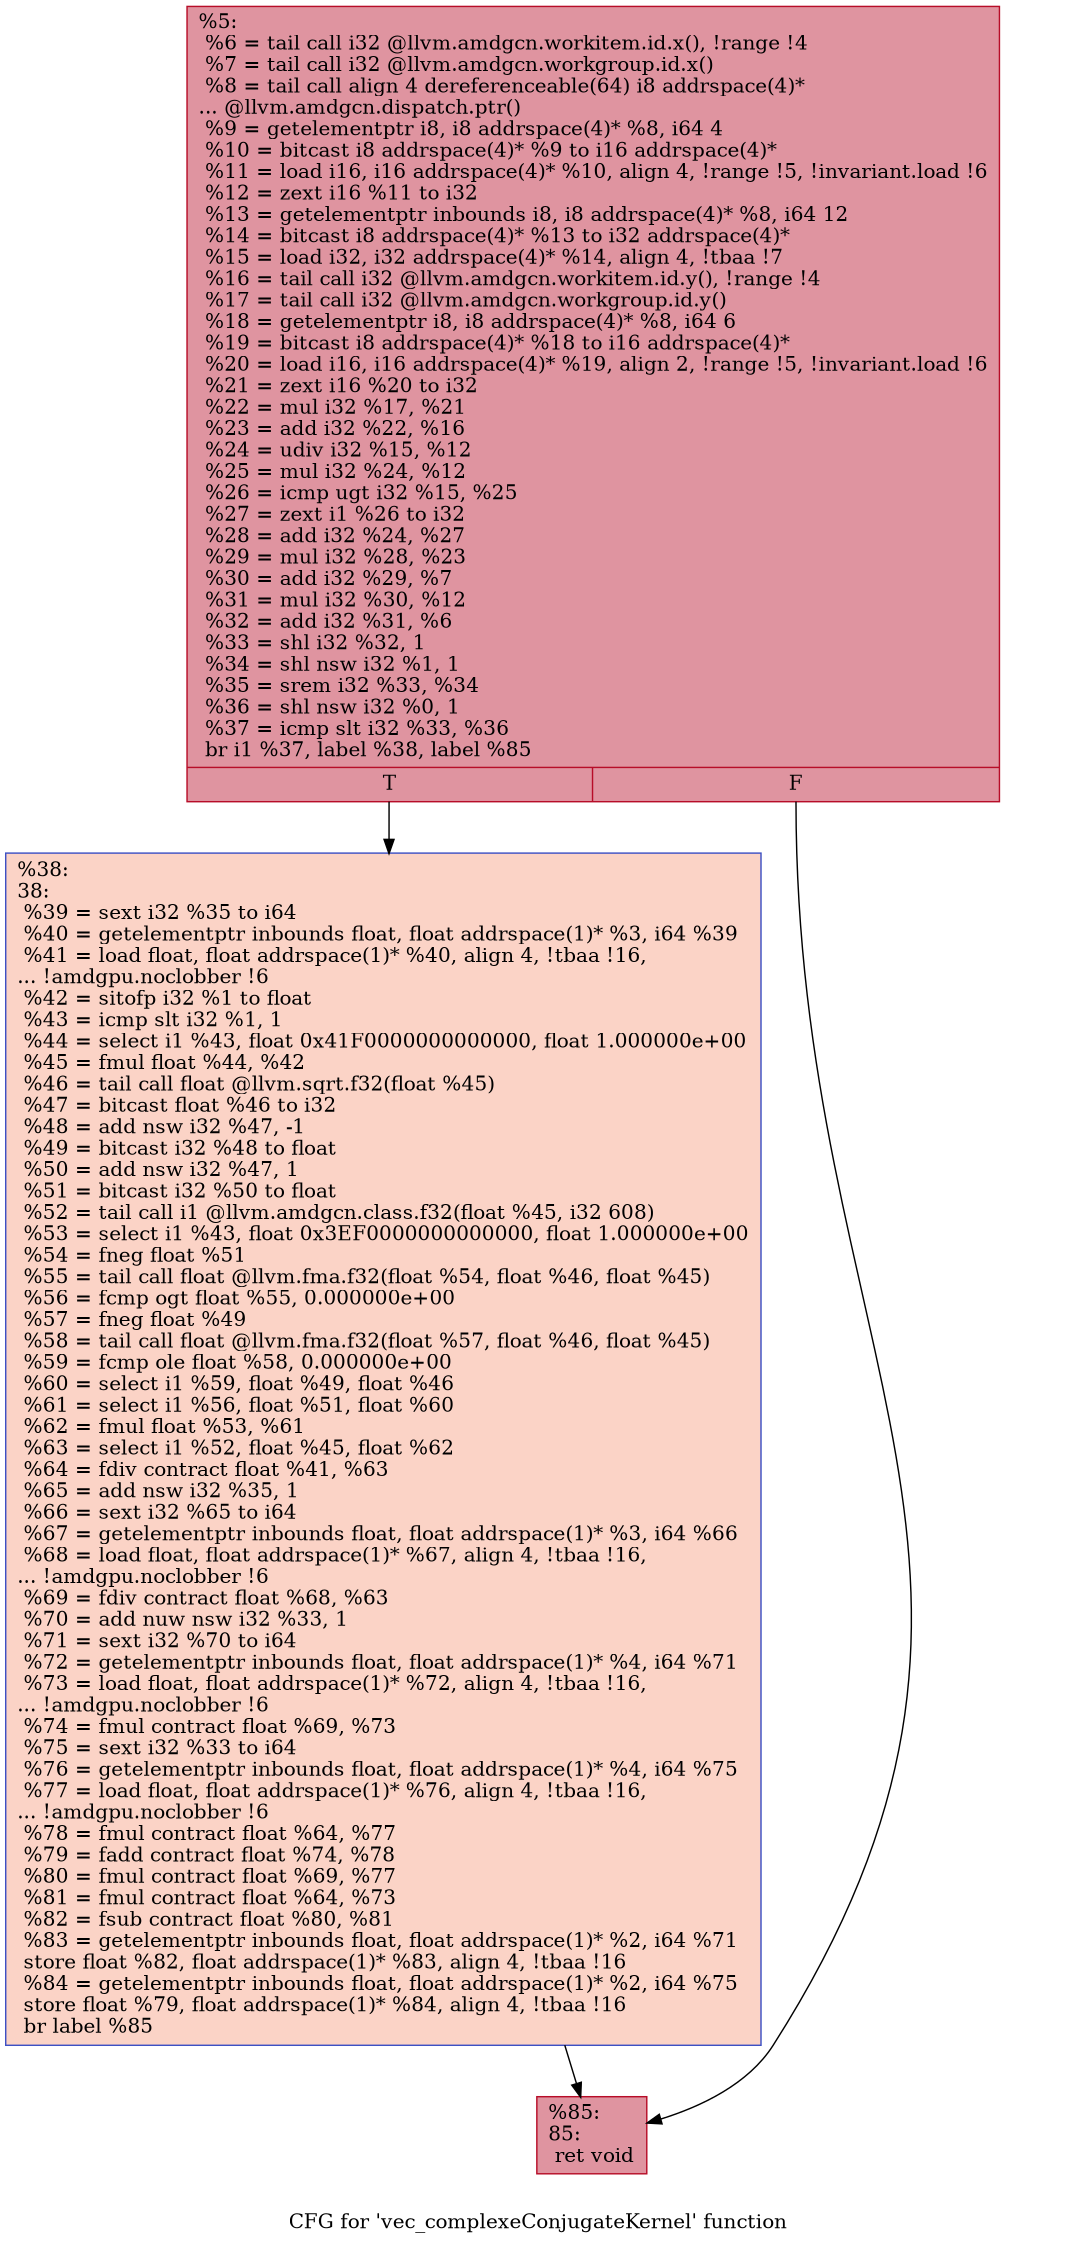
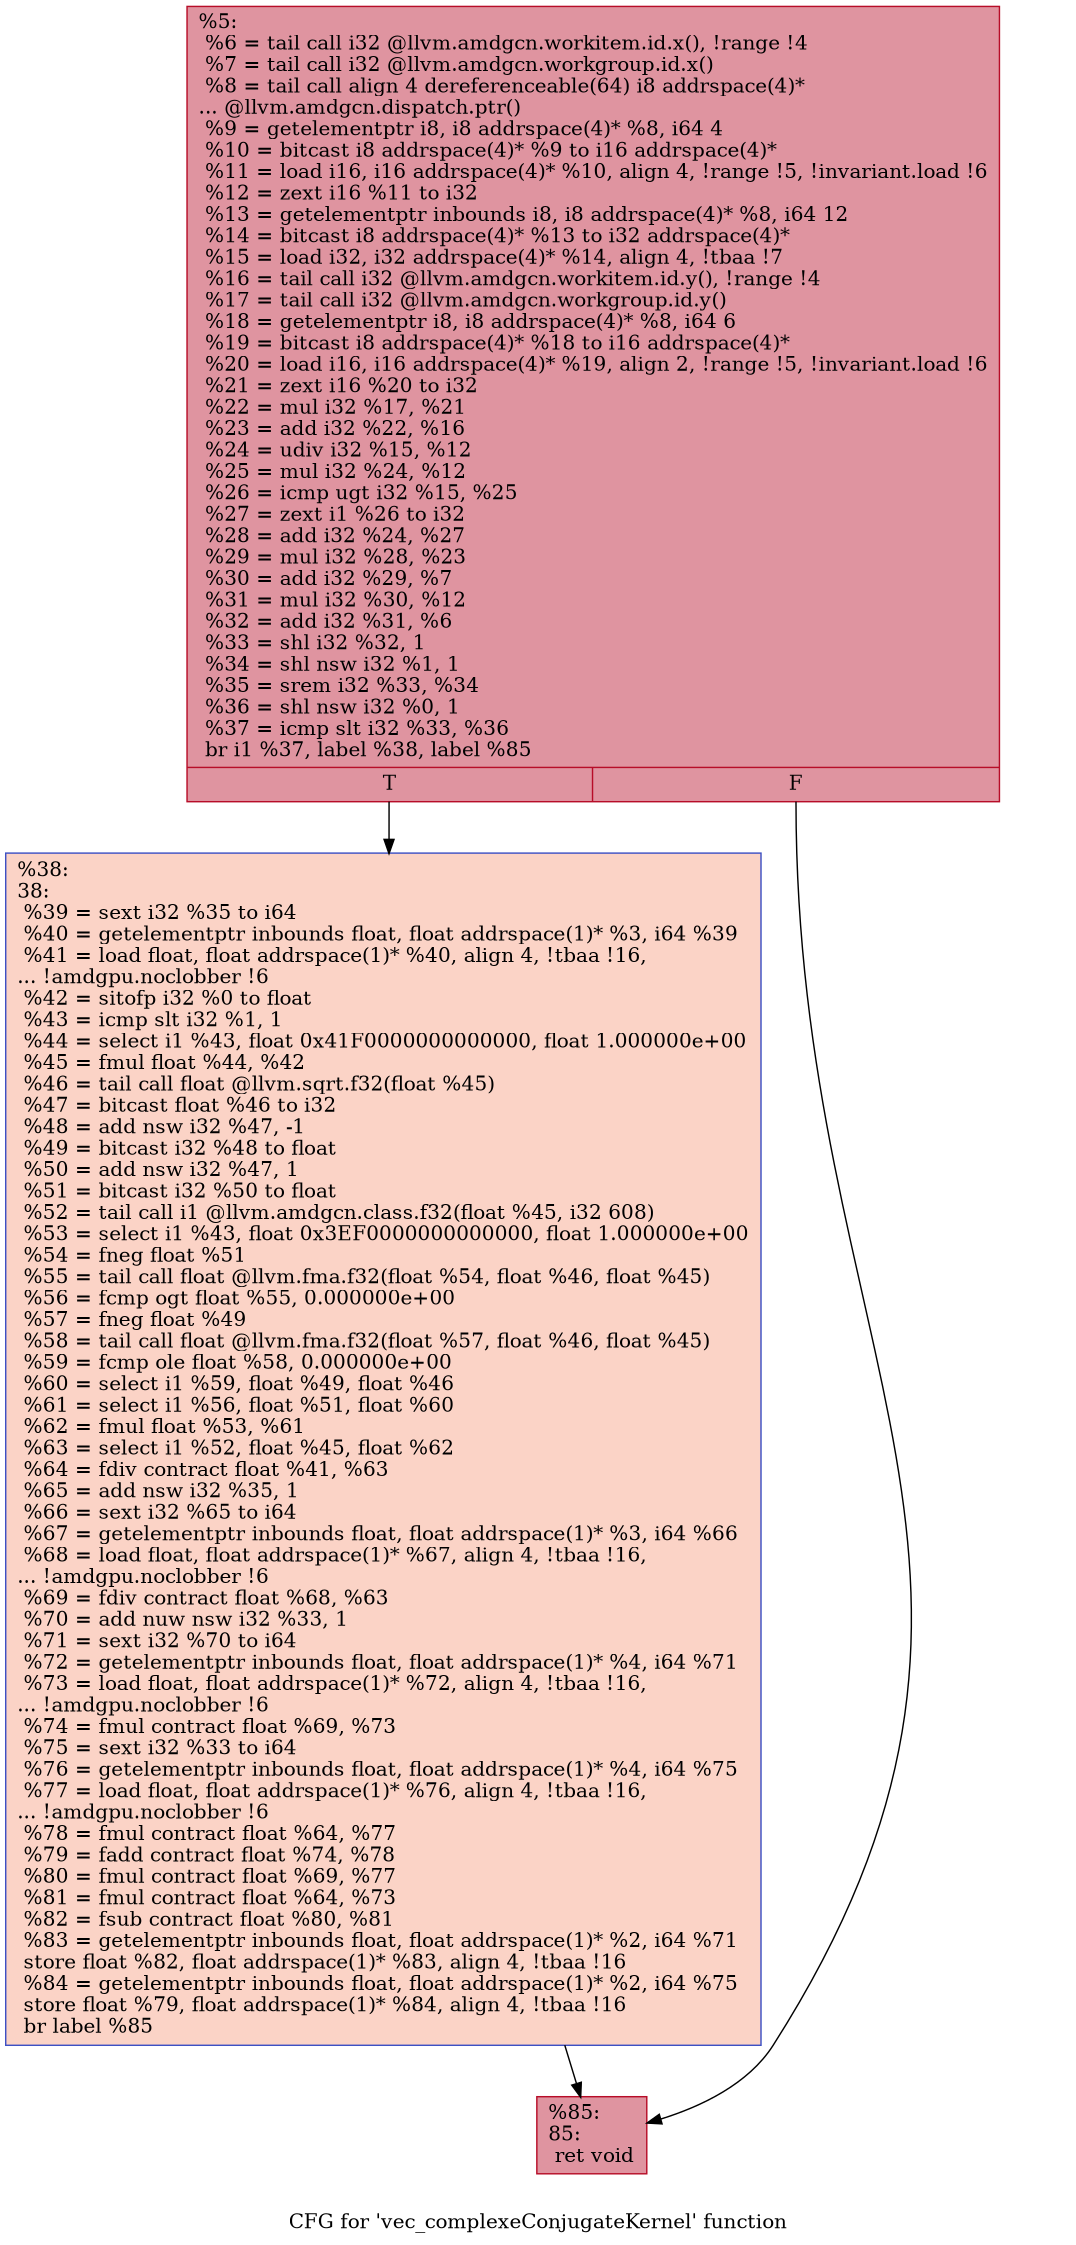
(165, 999) -> (165, 999)
